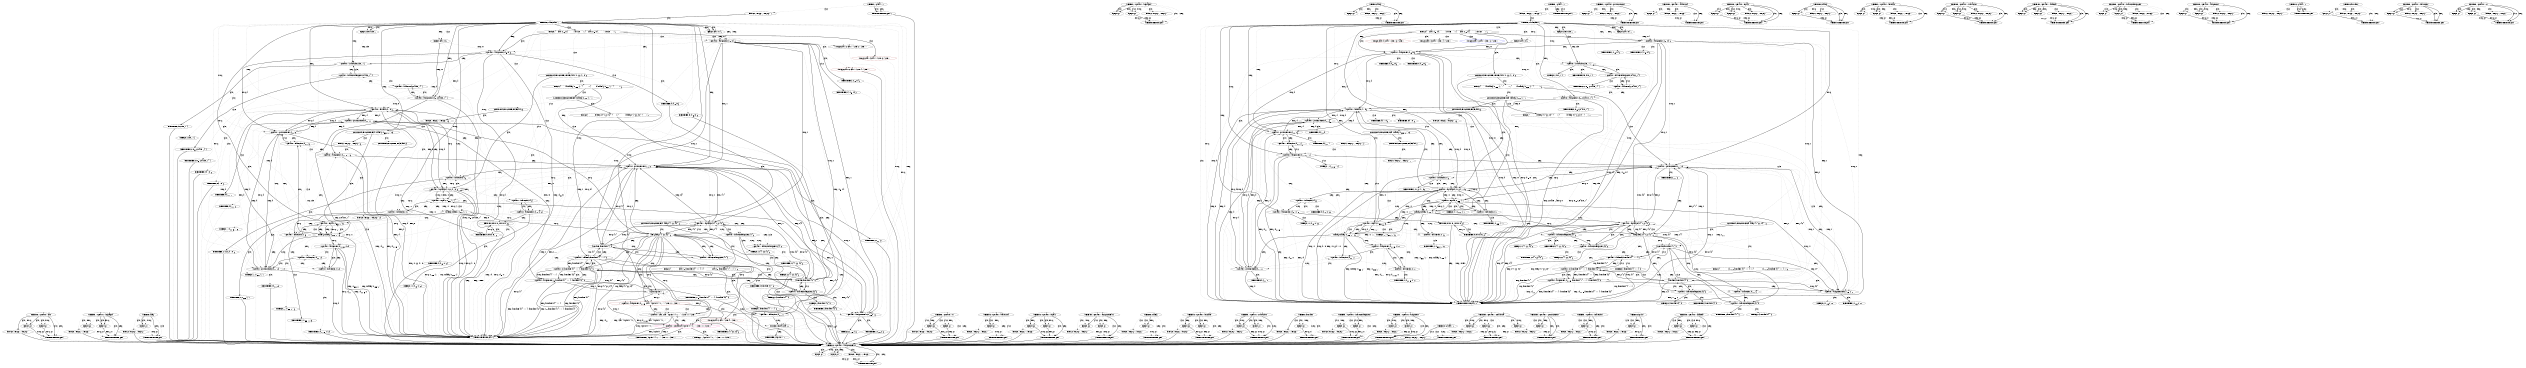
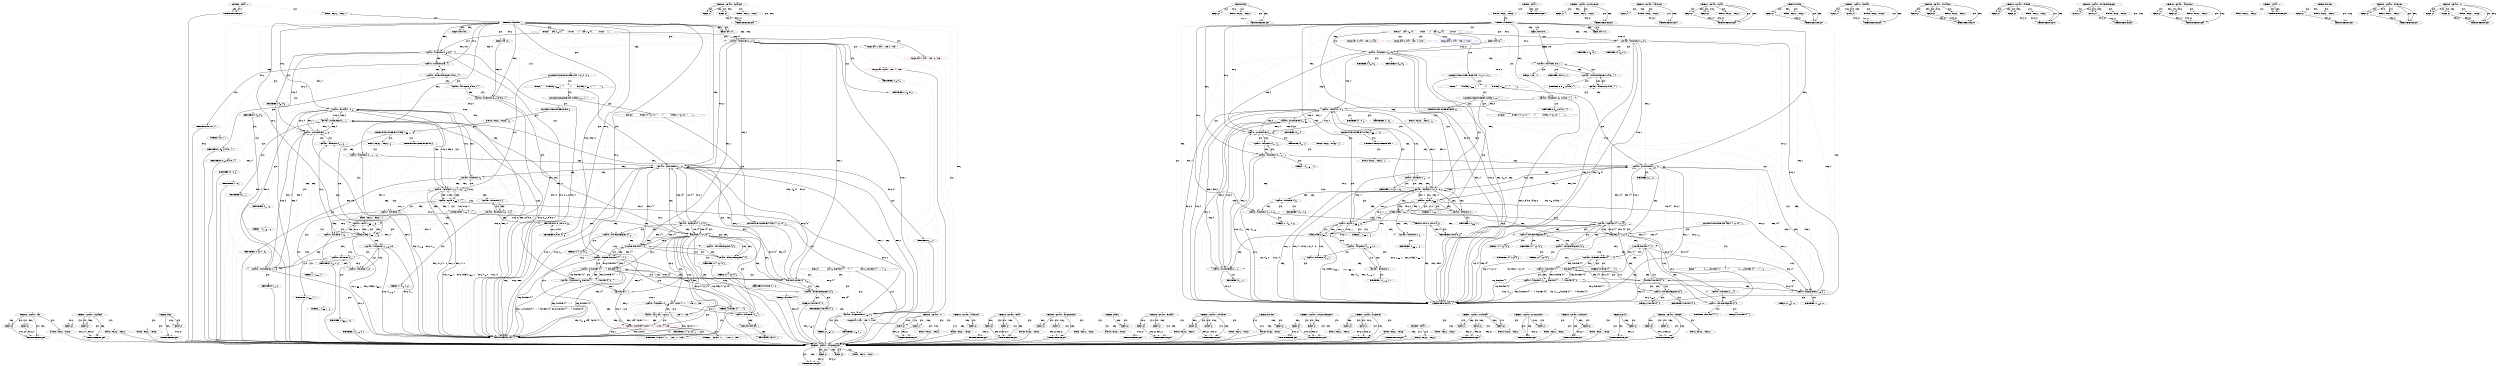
(707, 298) -> none
(718, 312) -> (712, 301)
